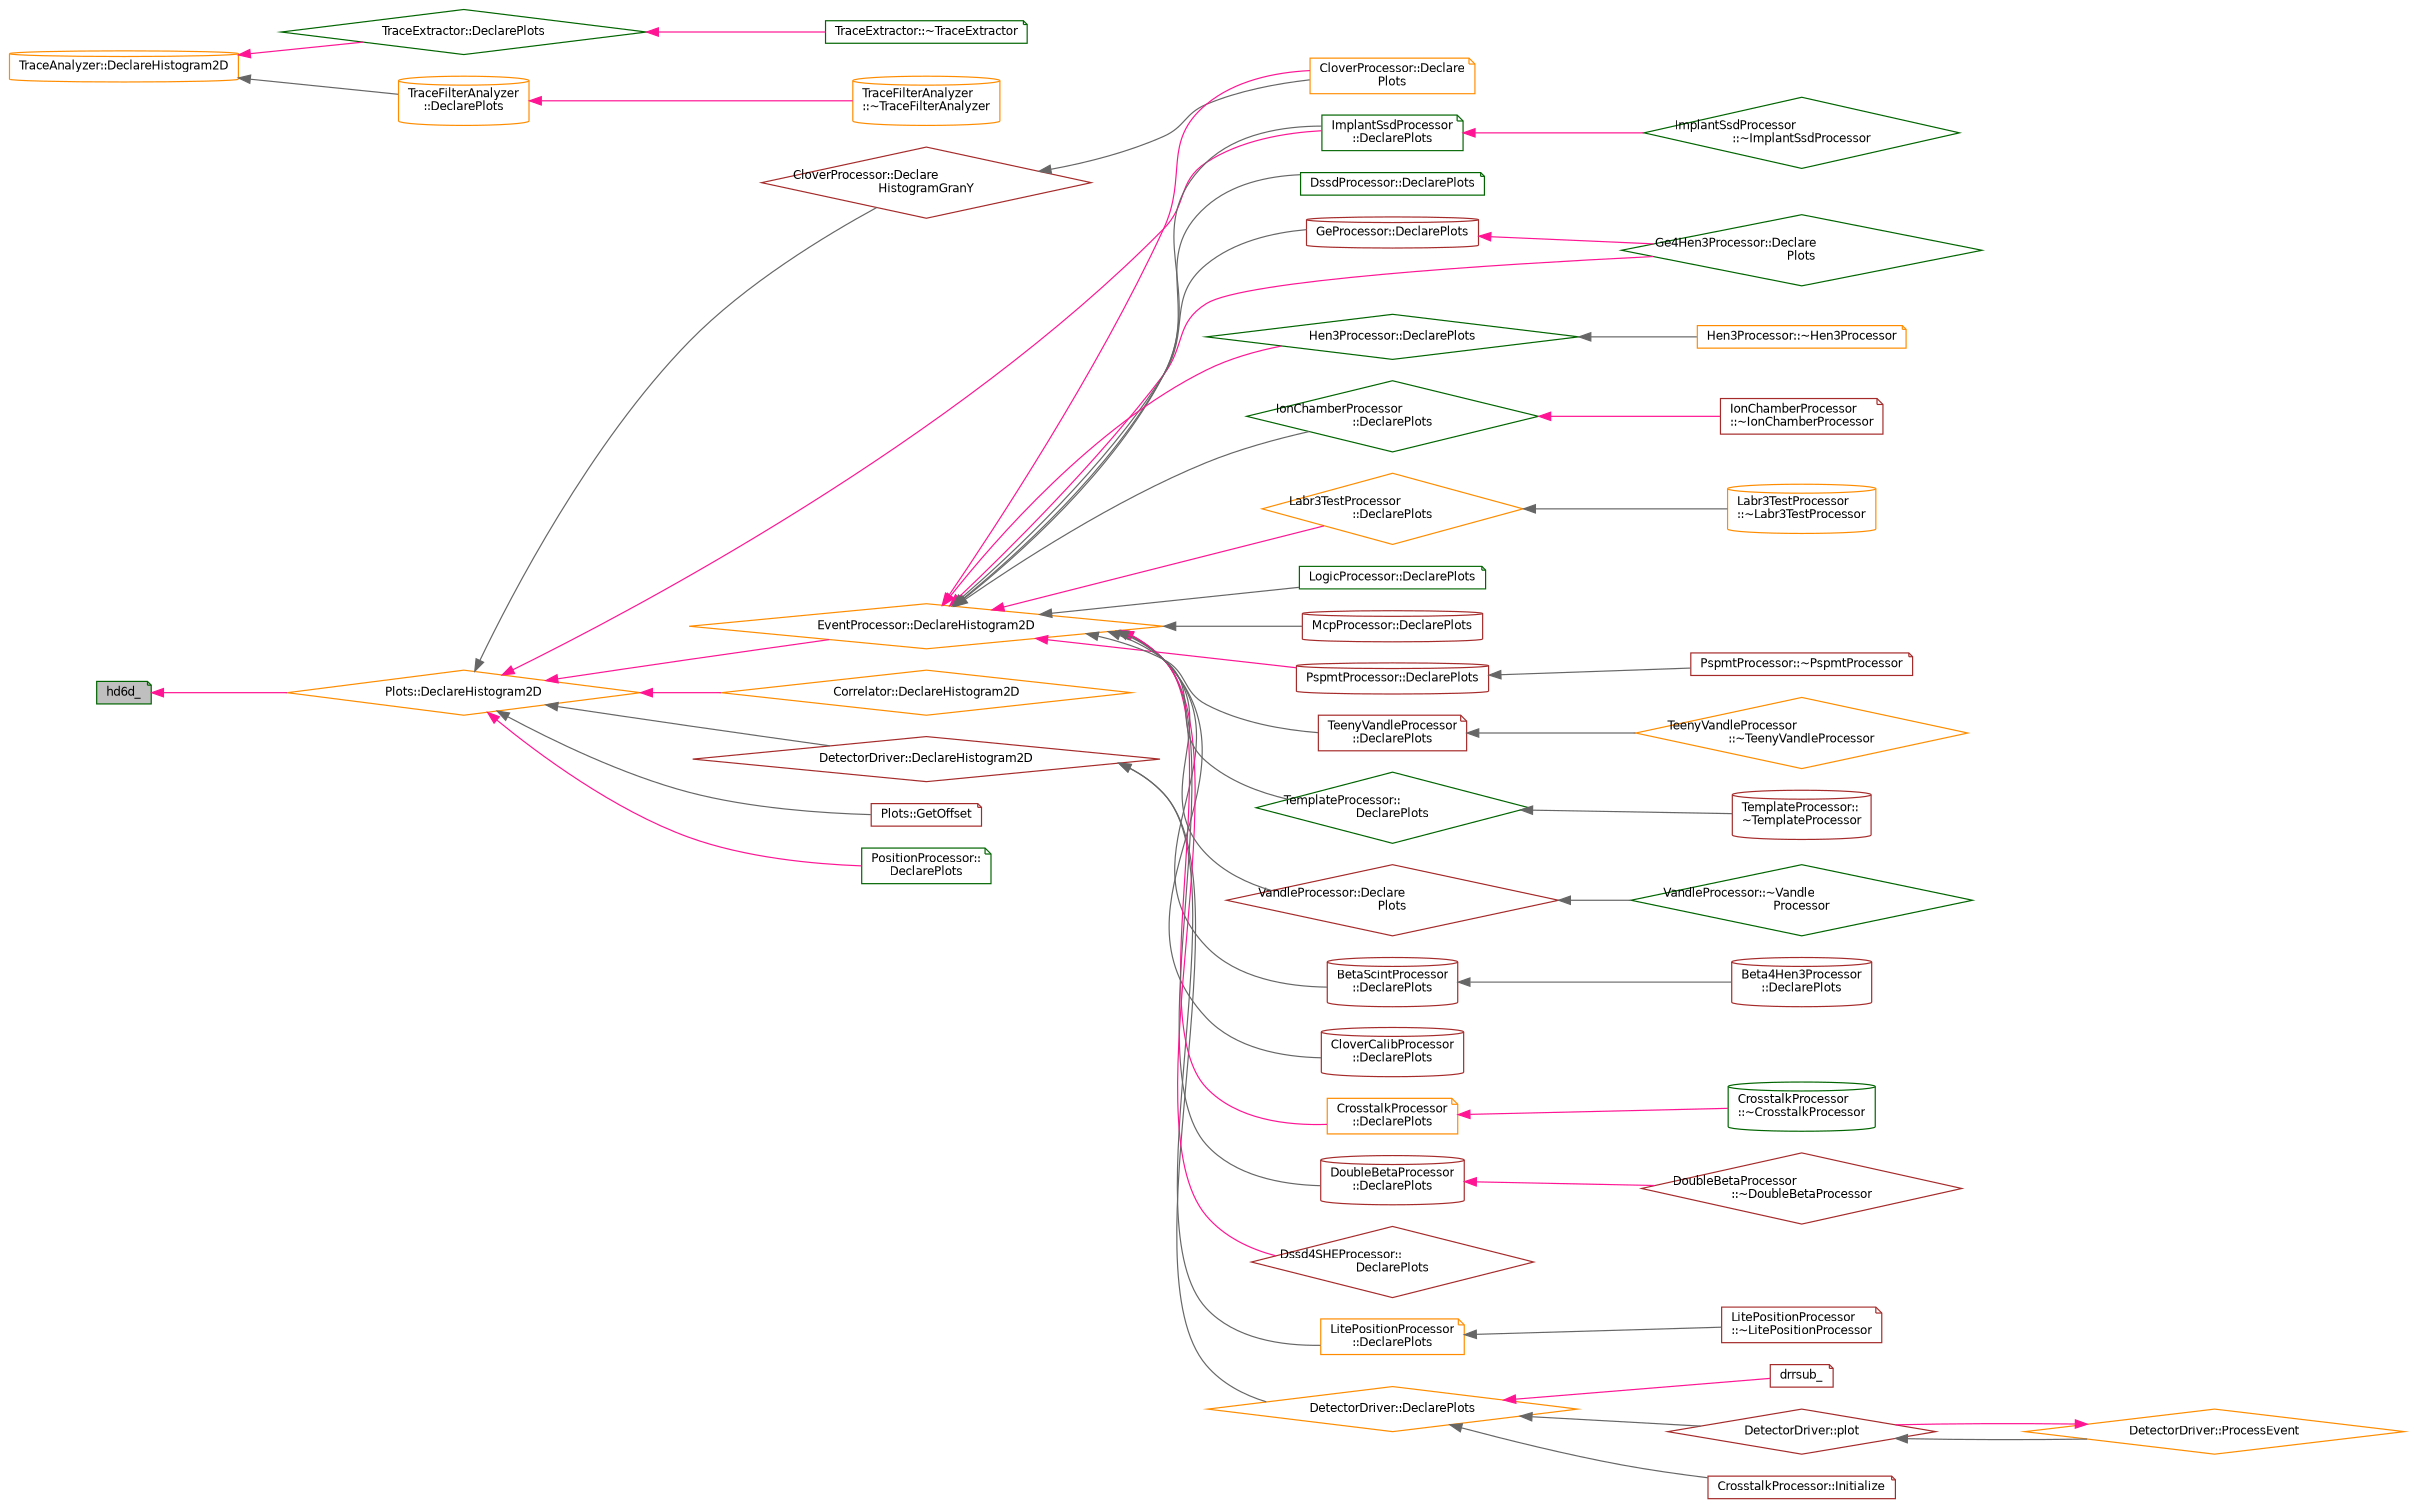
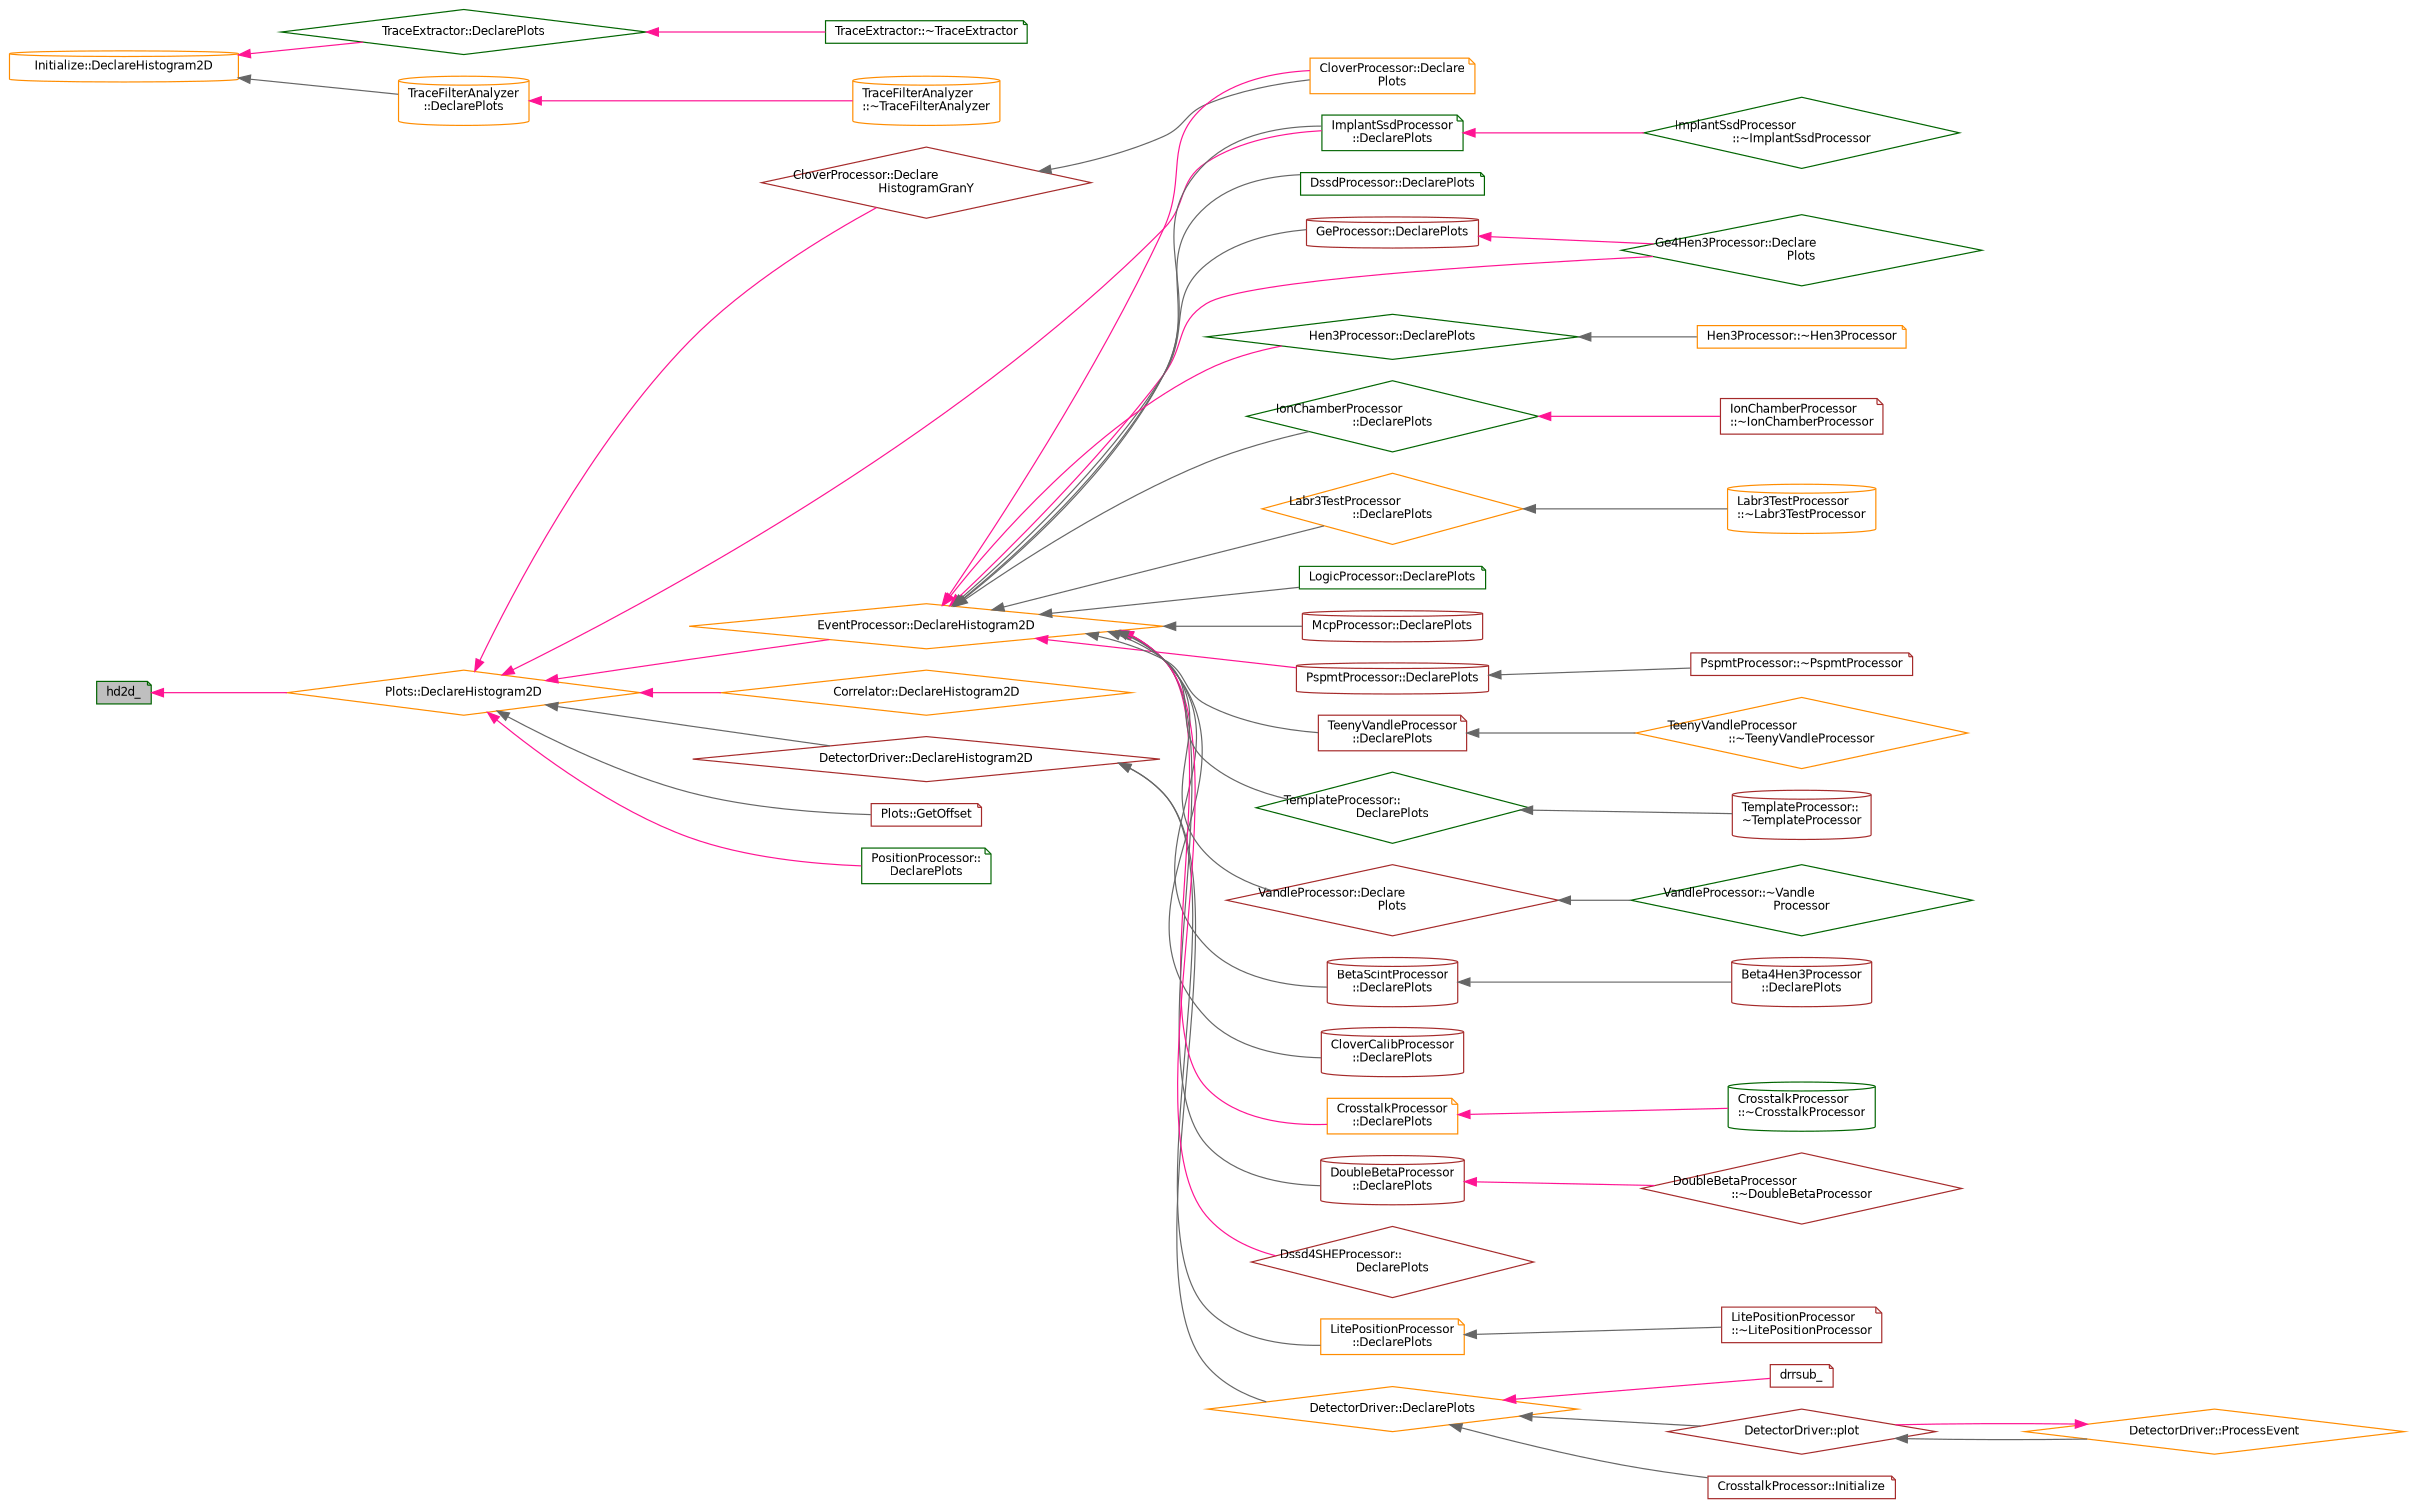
(124, 66) -> (124, 66)
(640, 399) -> (640, 399)
(1164, 566) -> (1164, 566)
(124, 693) -> (124, 693)
